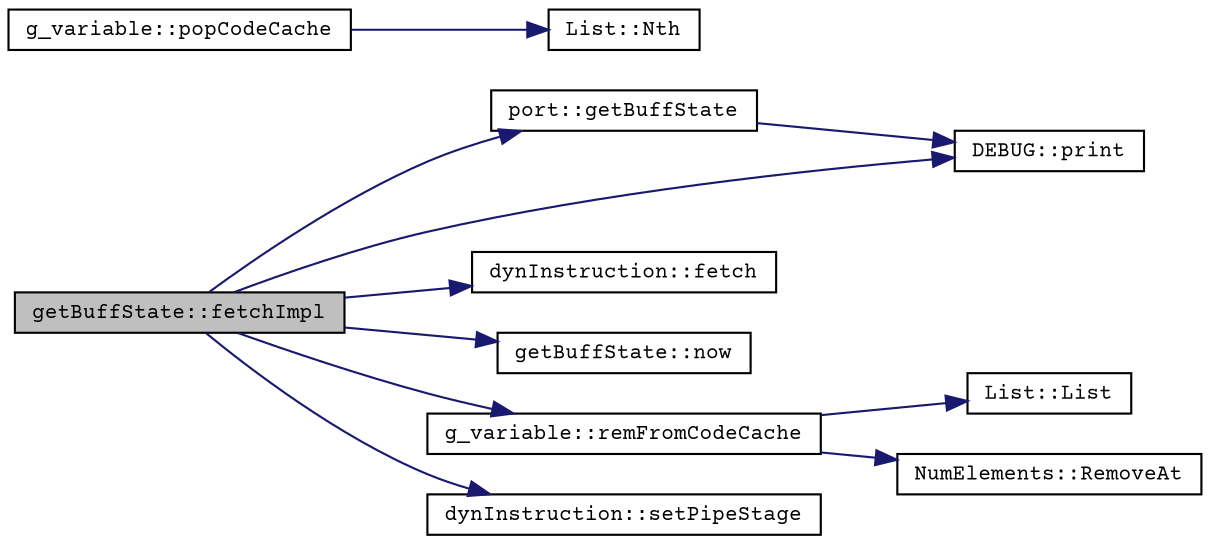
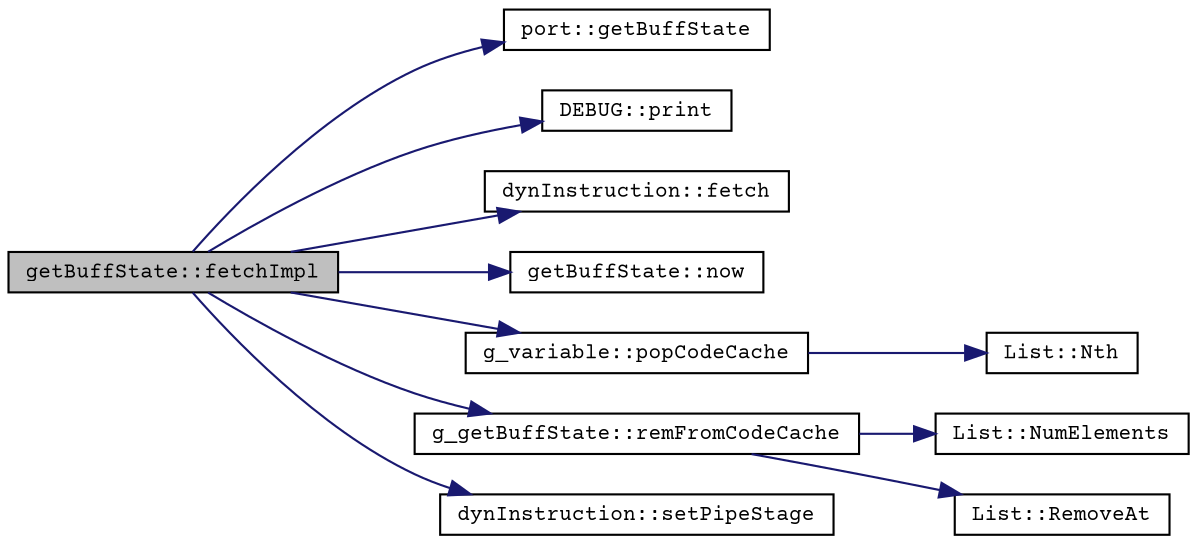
(845, 132) -> none
none -> (395, 311)
(1049, 393) -> (1062, 434)
(624, 434) -> (637, 434)
(1049, 474) -> (1062, 515)
